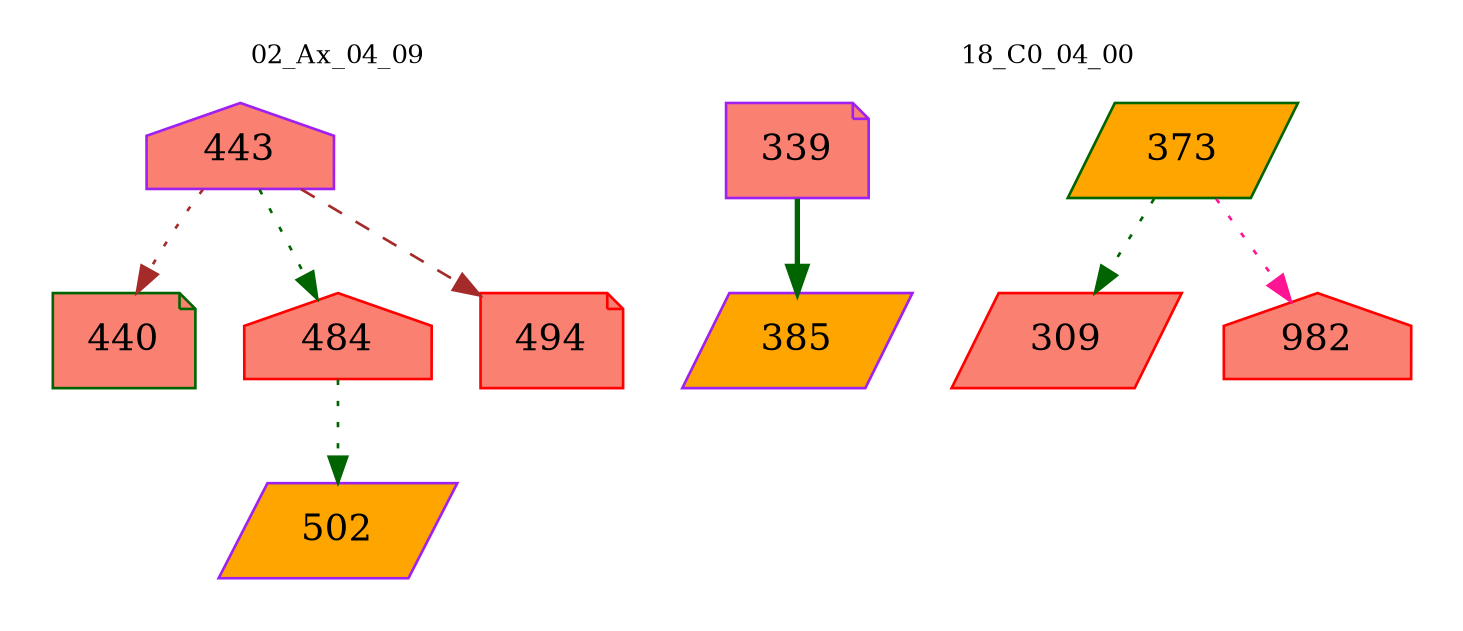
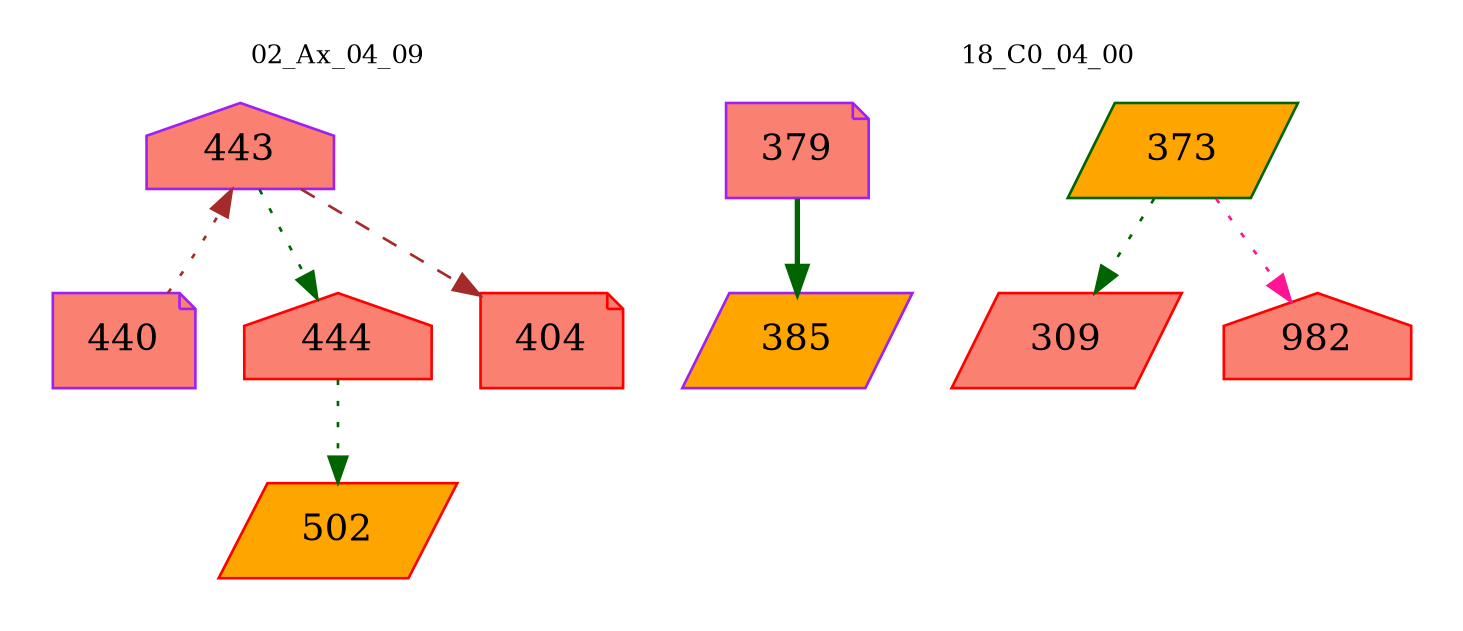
(797, 150) -> (797, 150)
(175, 229) -> (195, 254)
(124, 341) -> (124, 341)
(338, 341) -> (338, 341)
(552, 341) -> (552, 341)
(338, 531) -> (338, 531)
